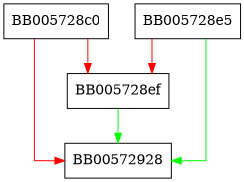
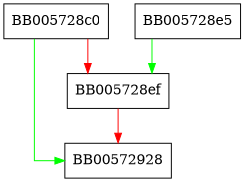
(152, 51) -> (152, 51)
(34, 110) -> (34, 110)
(206, 112) -> none
(118, 121) -> (118, 121)
